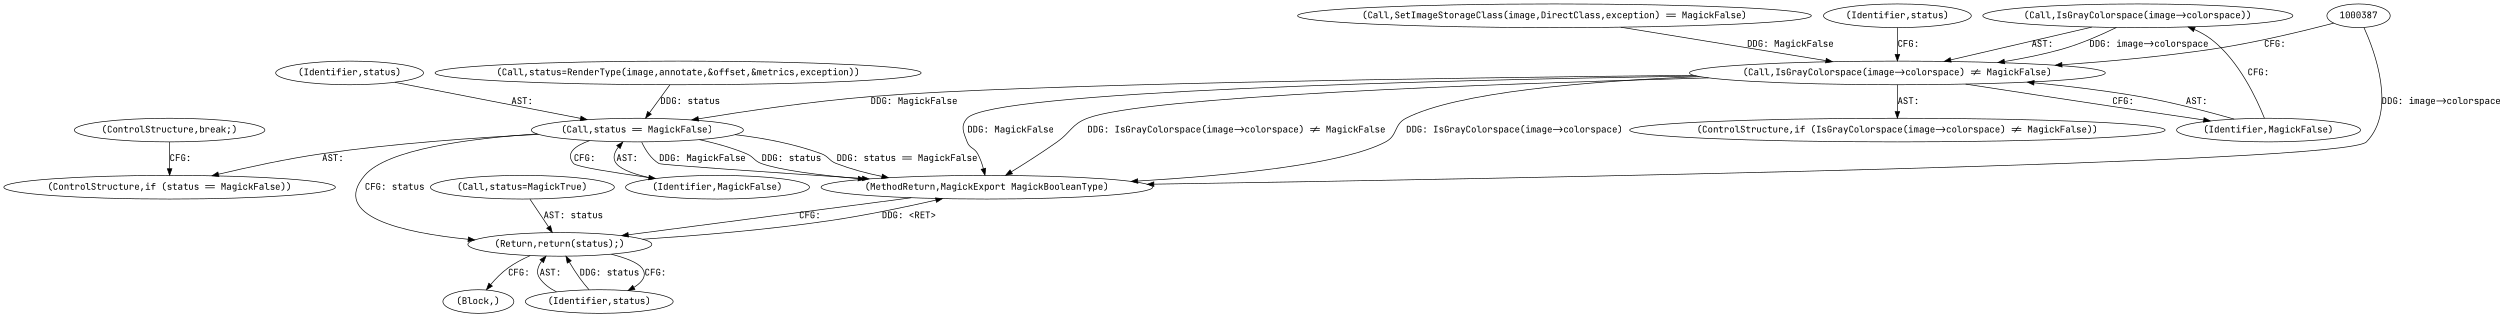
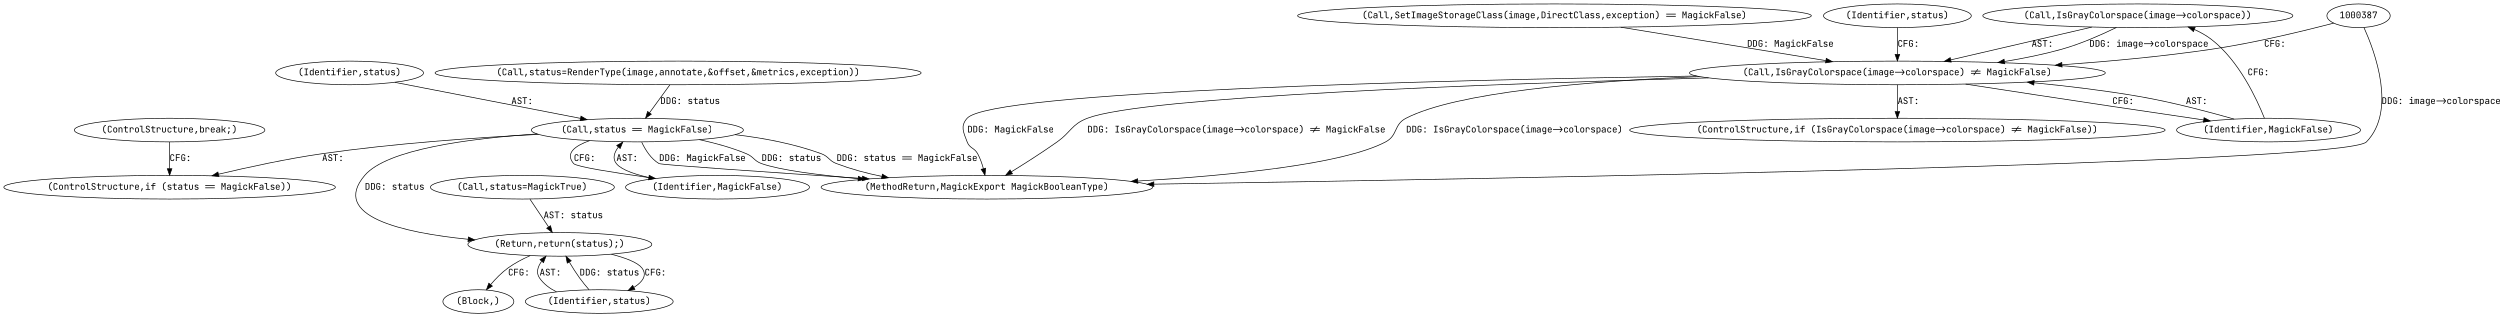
(1195, 83) -> none
(395, 187) -> (395, 187)
(770, 216) -> none
(790, 226) -> none
